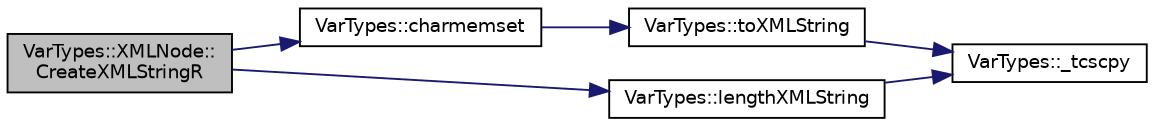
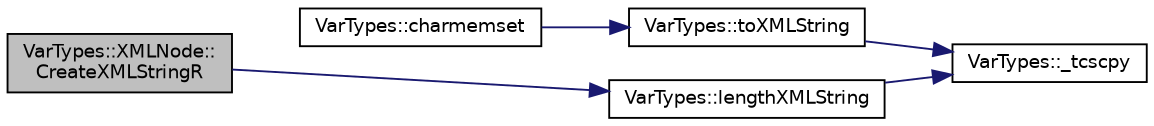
(256, 47) -> none
